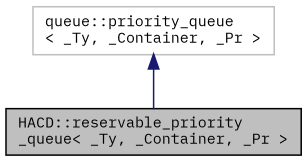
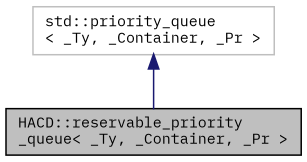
(154, 31) -> (154, 31)
